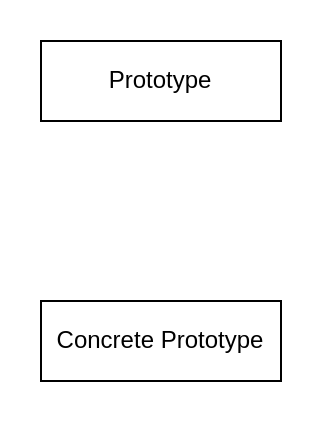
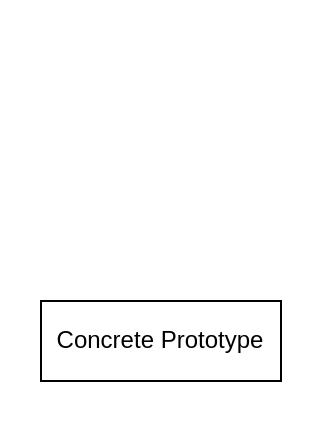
(161, 81) -> none
